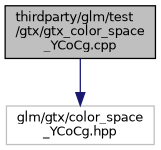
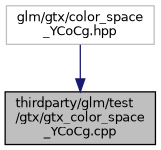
(80, 75) -> (80, 62)
